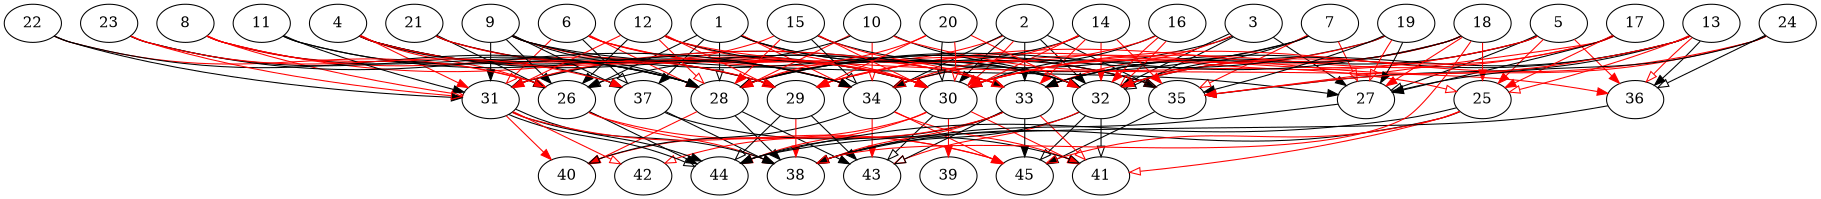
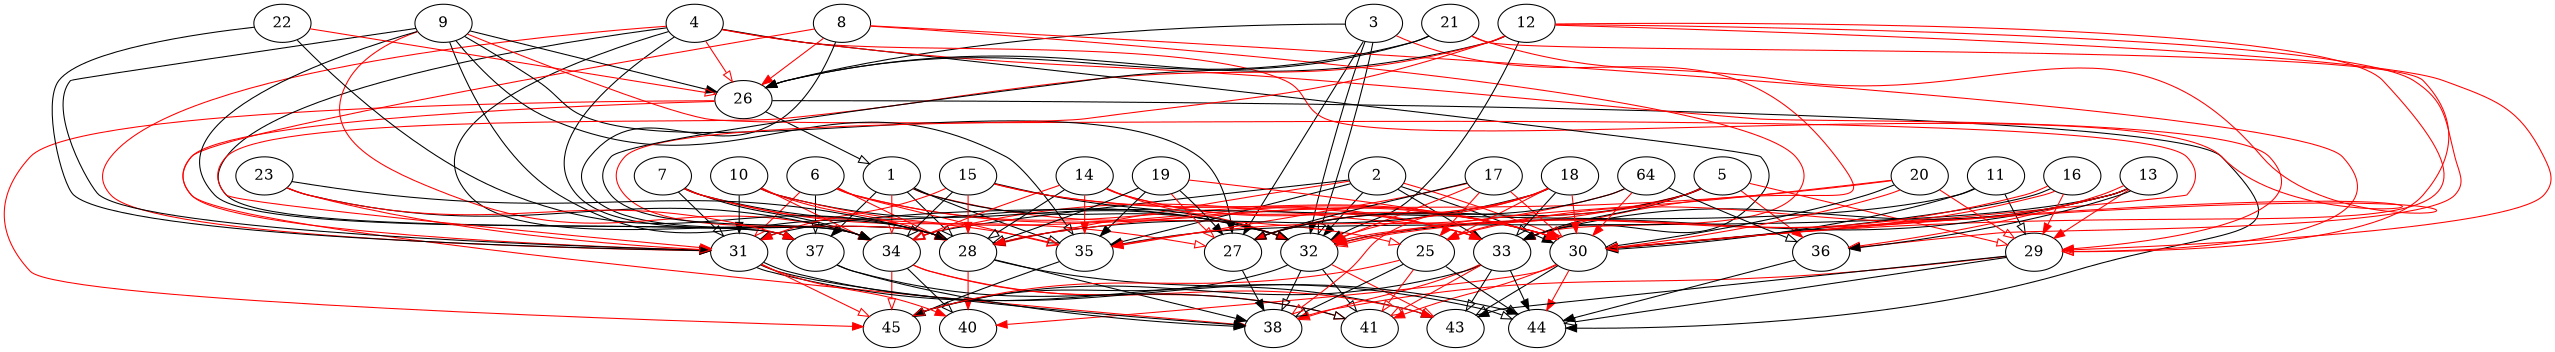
(1788, 23) -> (1646, 176)
(648, 59) -> (815, 137)
(643, 176) -> none
(948, 176) -> none
